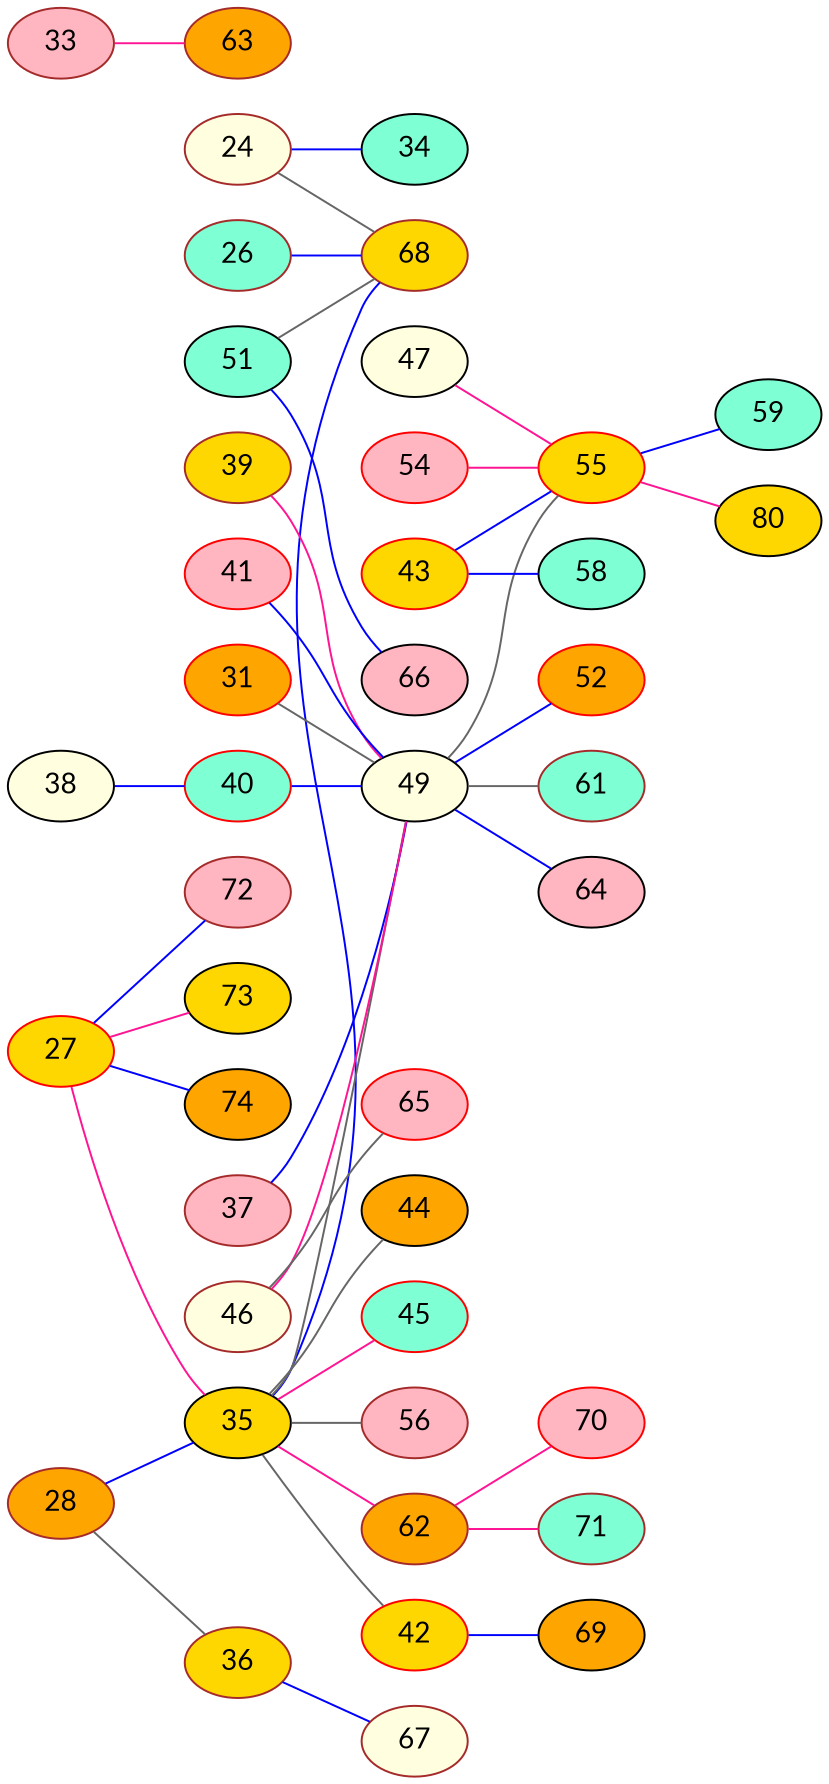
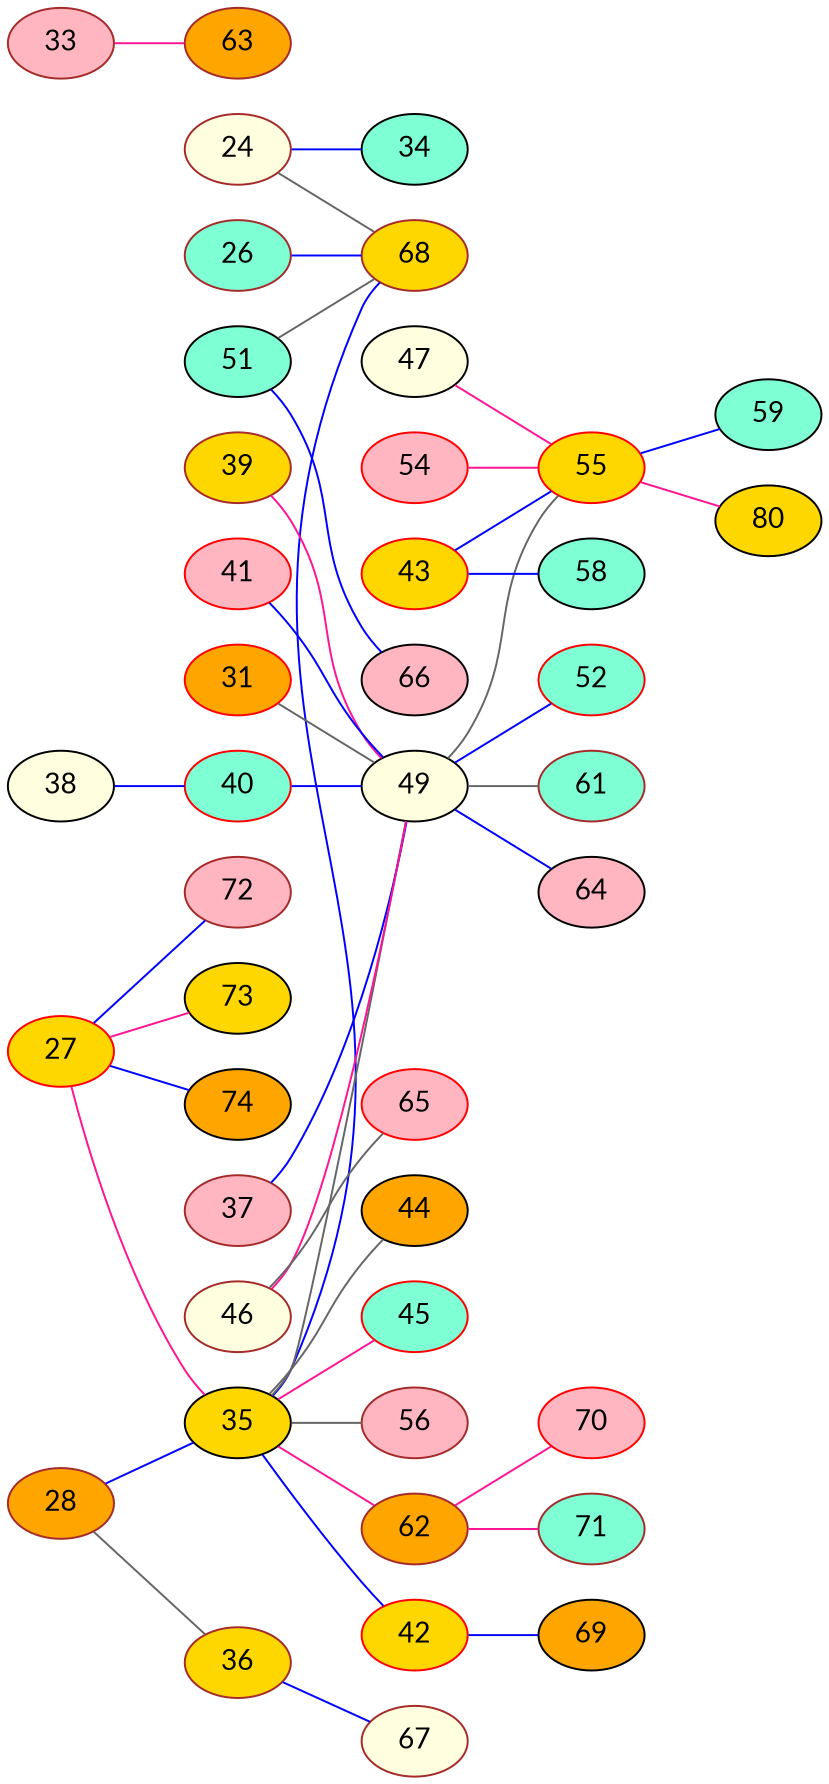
(592, 680) -> (592, 680)
(321, 1532) -> (321, 1532)
